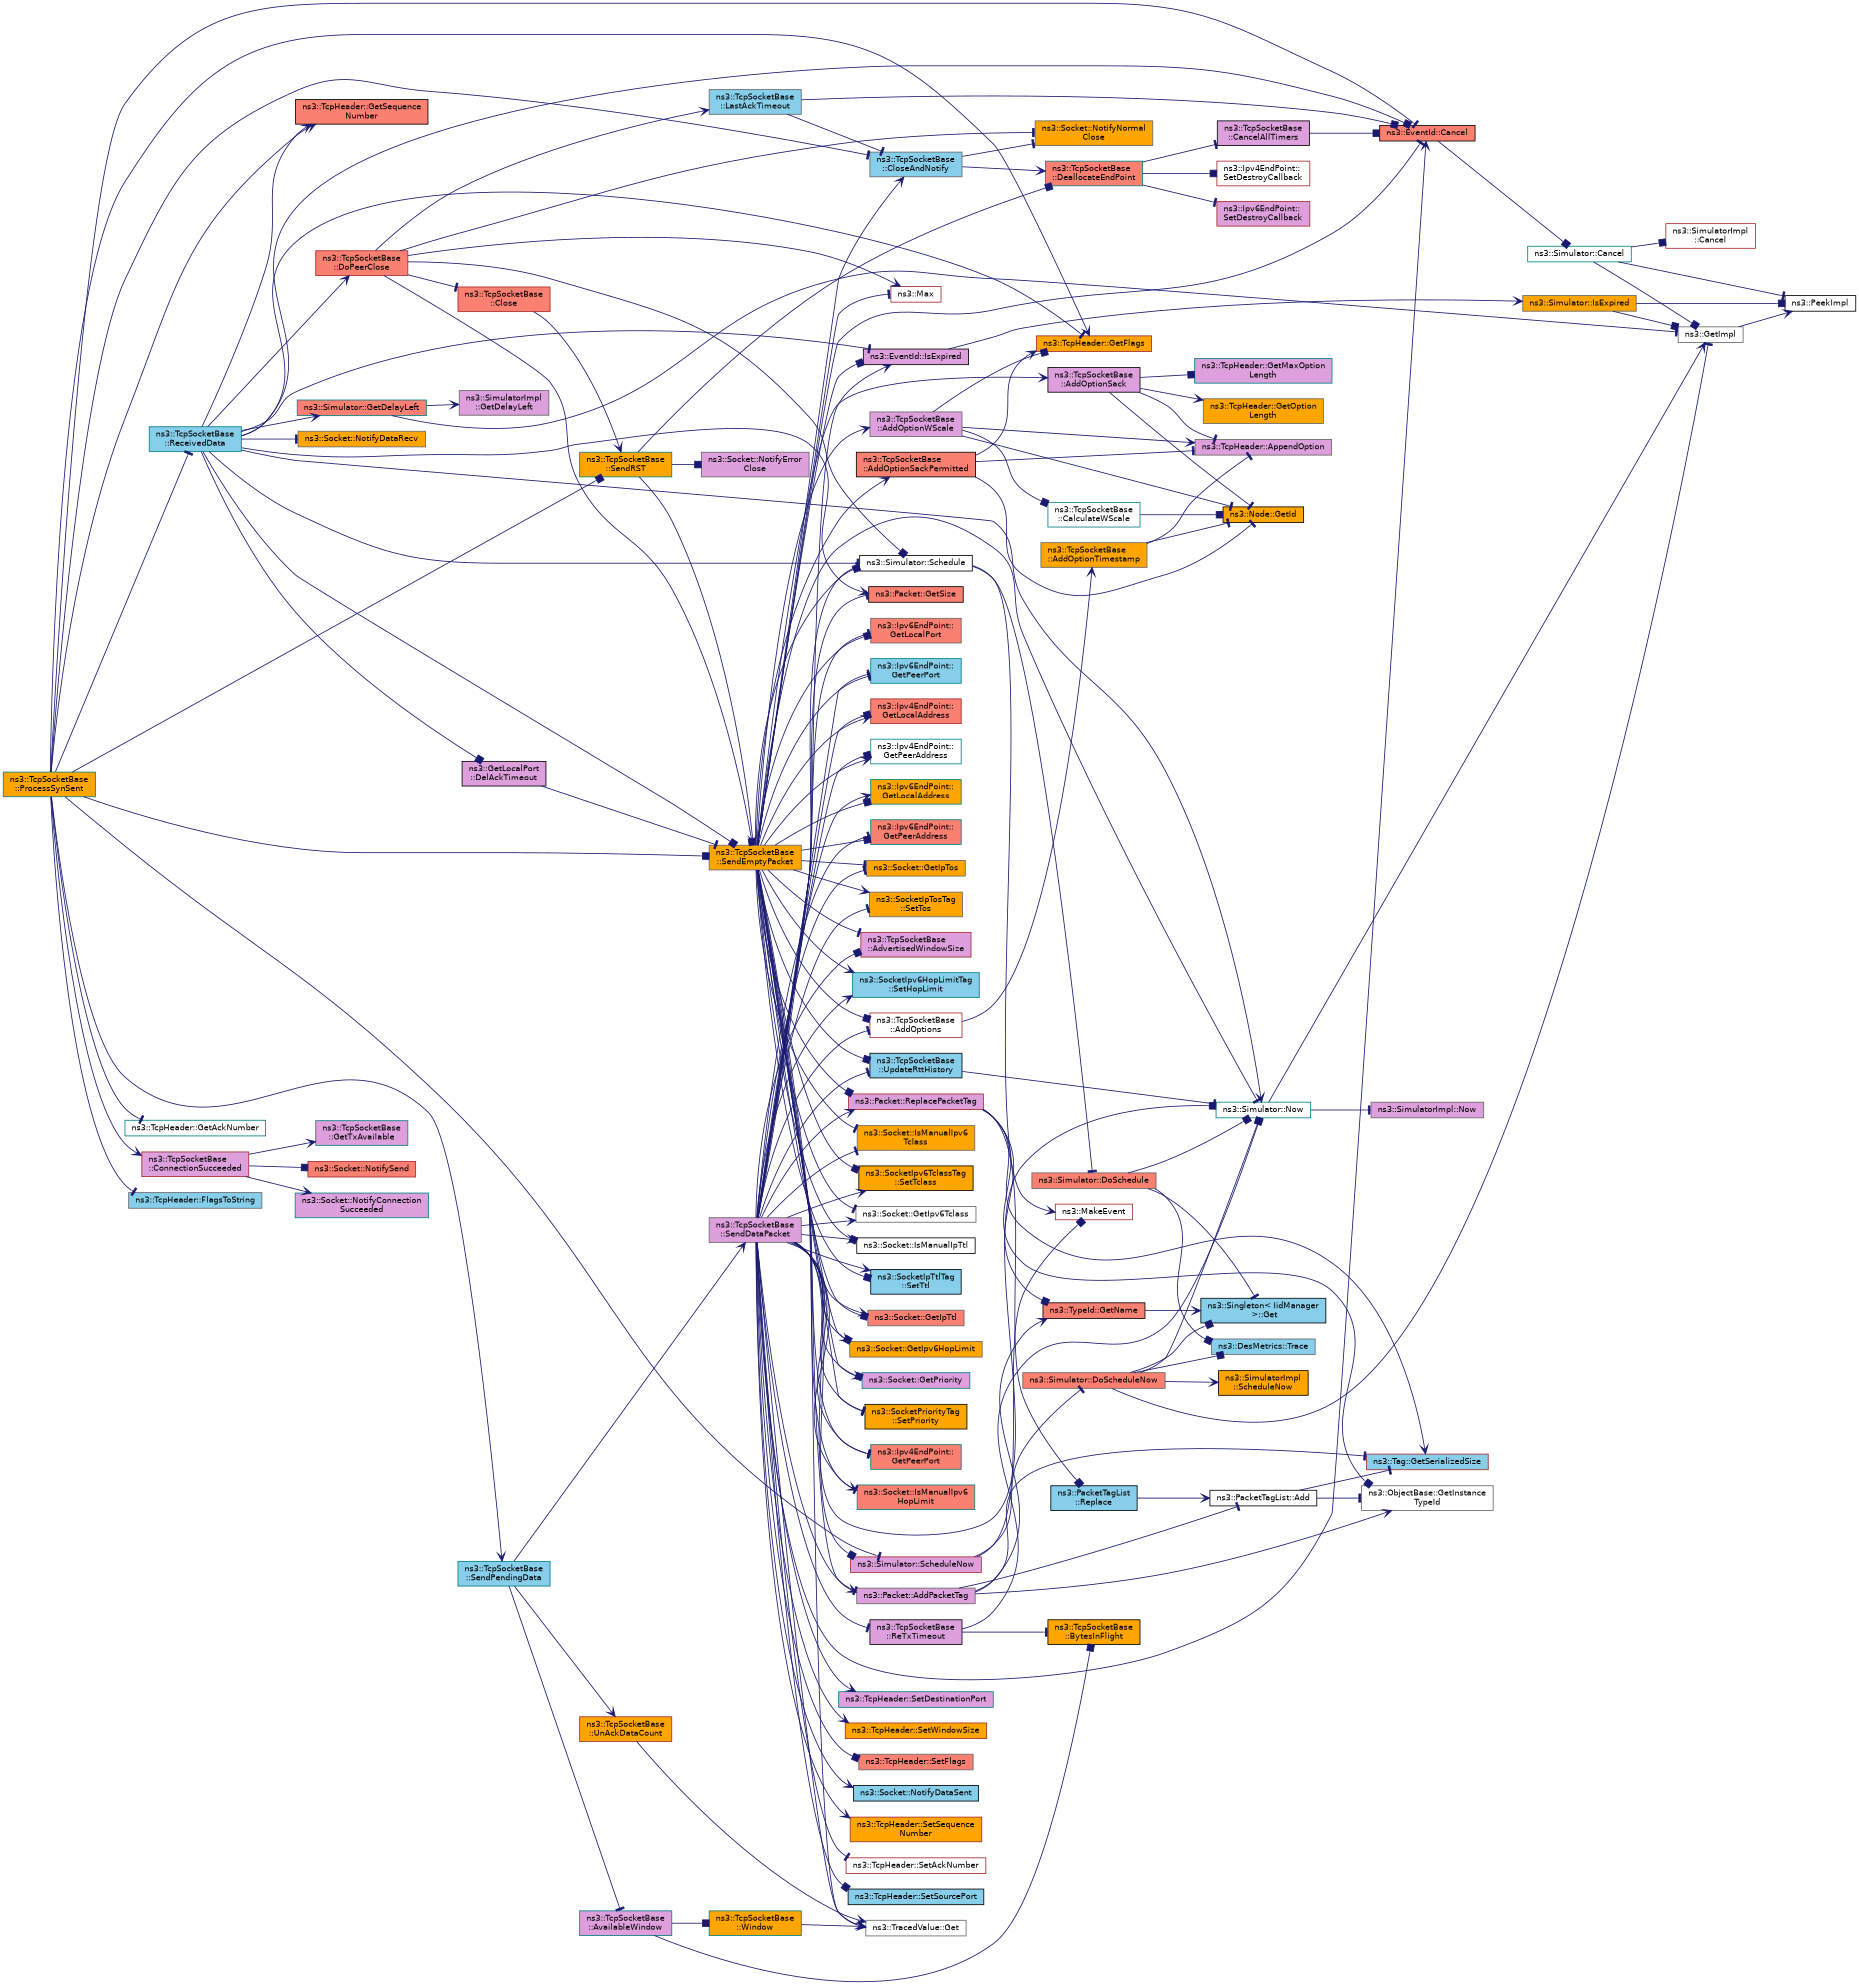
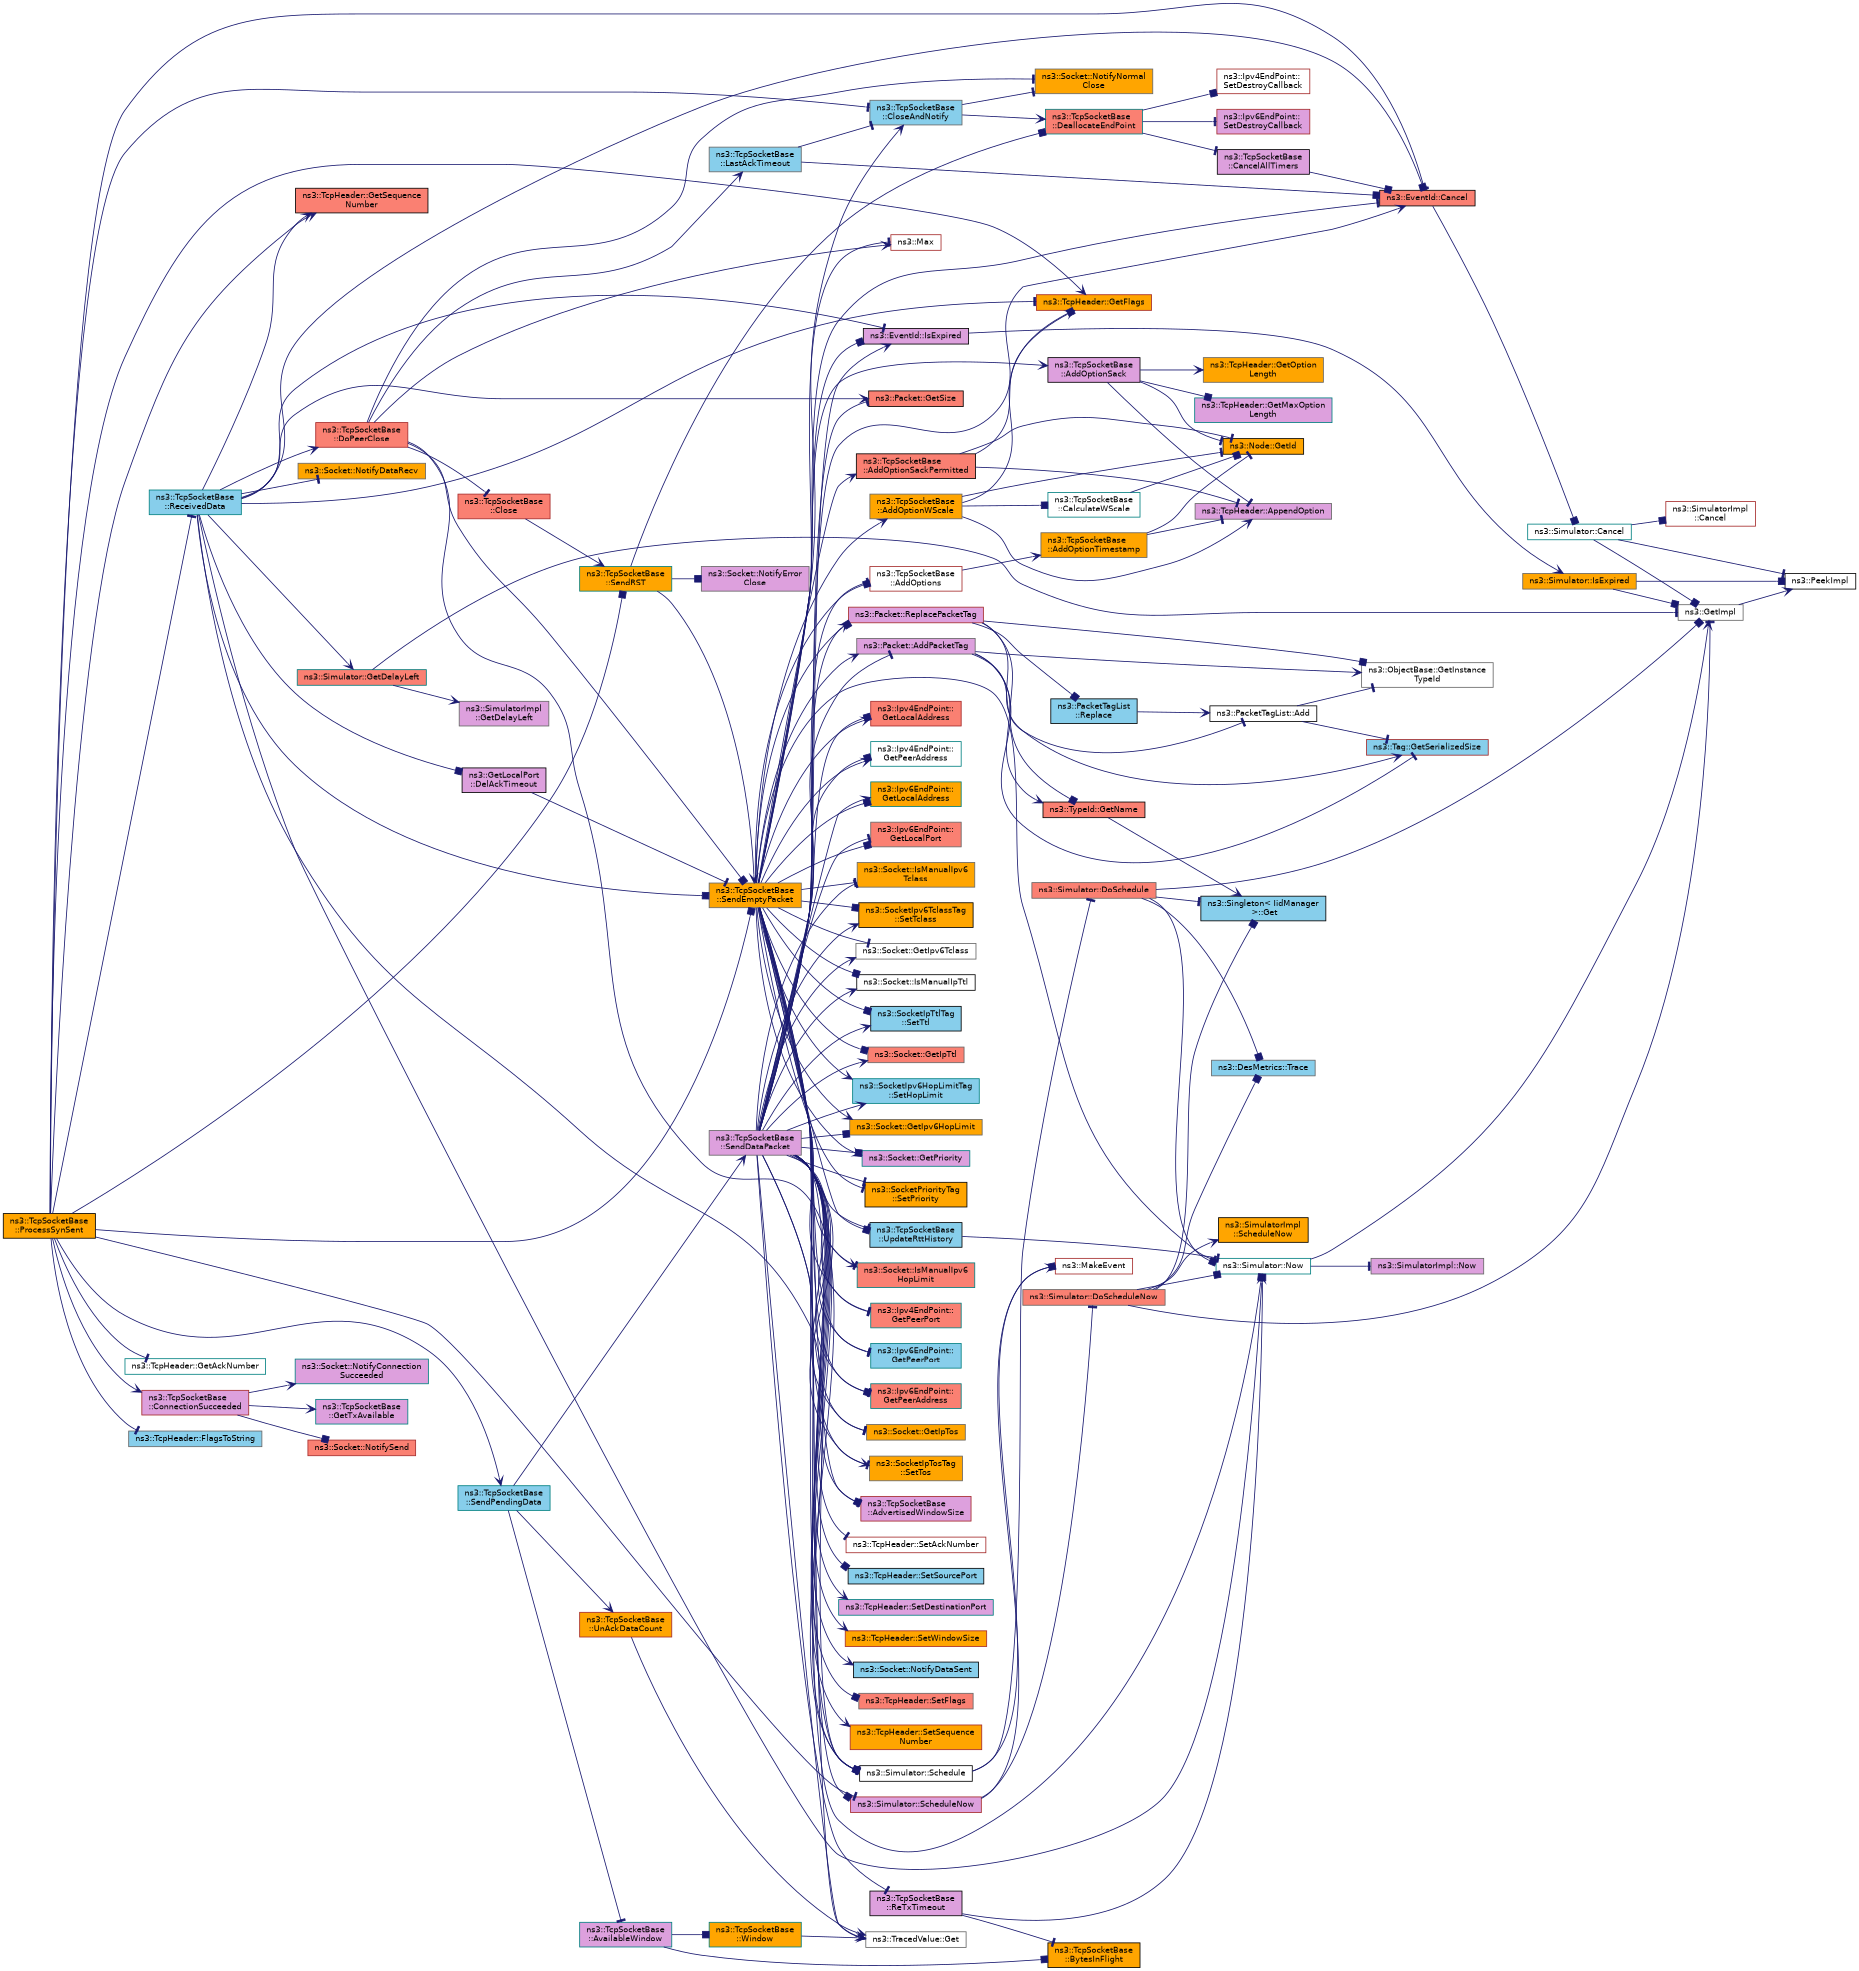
(916, 424) -> (916, 506)
(49, 784) -> (49, 1226)
none -> (1448, 807)
